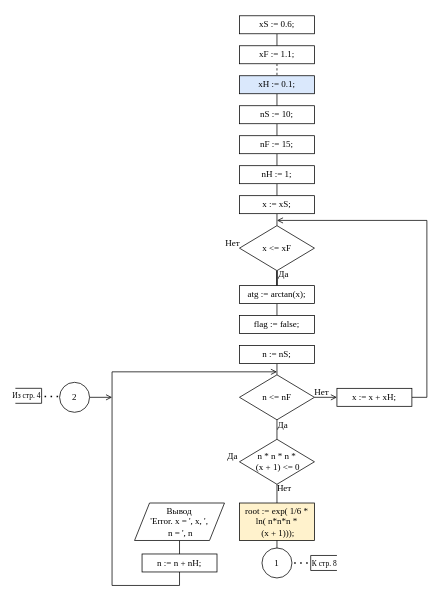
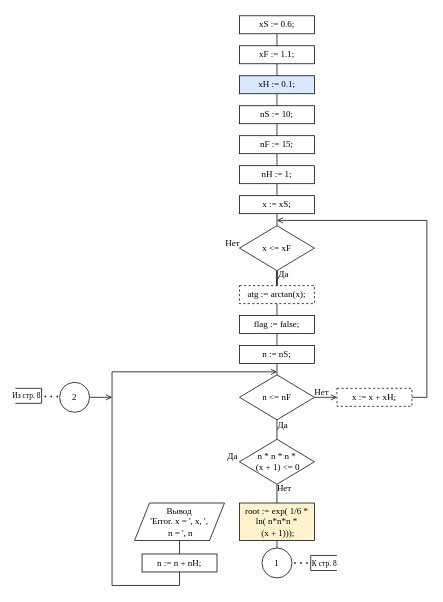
(277, 69) -> (277, 69)
(277, 294) -> (277, 294)
none -> (277, 339)
(22, 396) -> (22, 396)
(375, 397) -> (375, 397)
